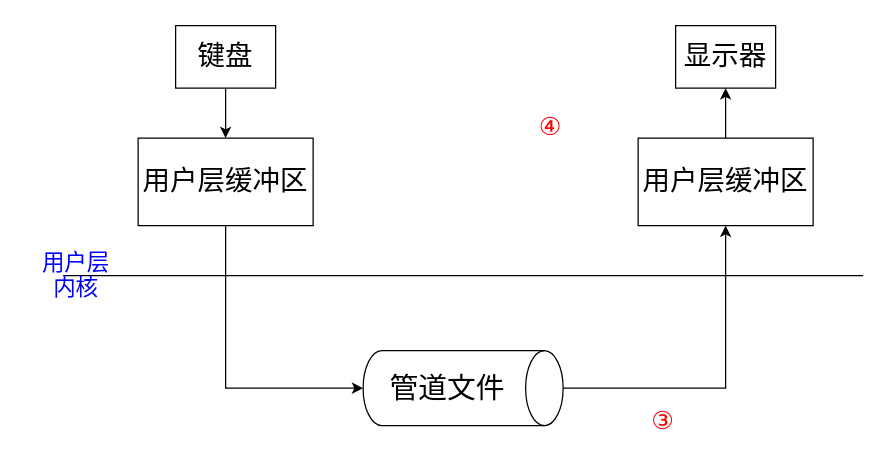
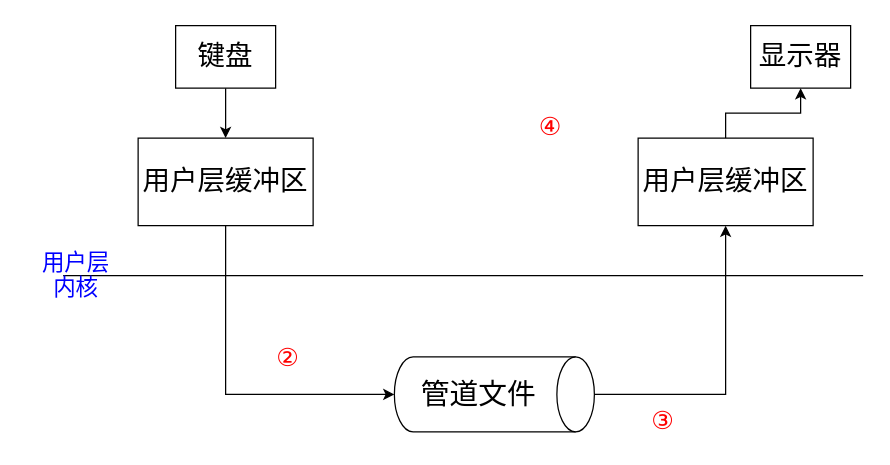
(726, 57) -> (801, 57)
none -> (288, 357)
(463, 388) -> (494, 394)
